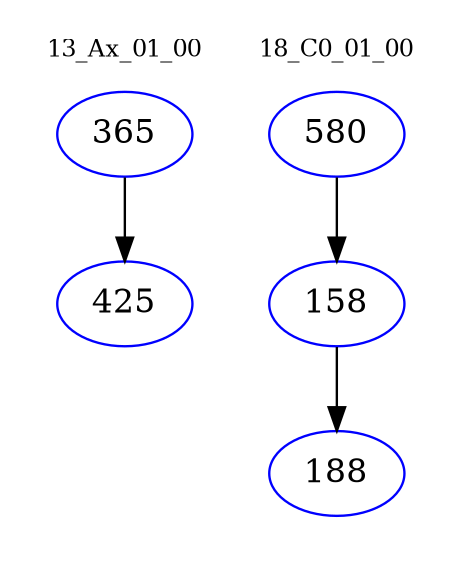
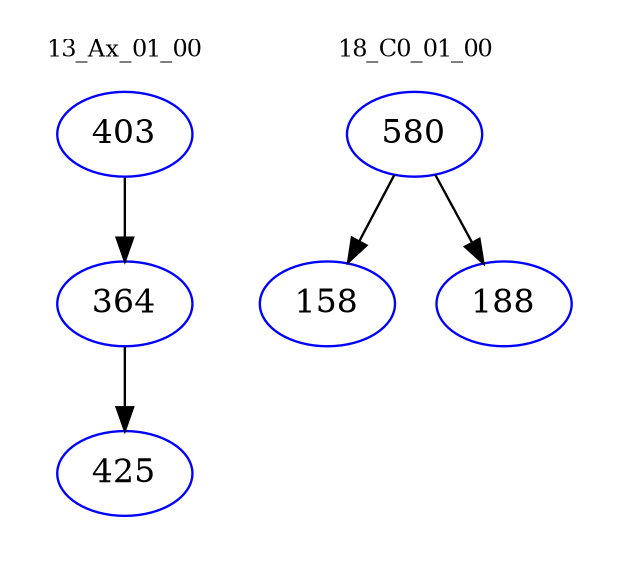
none -> (125, 134)
(125, 134) -> (125, 304)
(337, 377) -> (454, 209)
